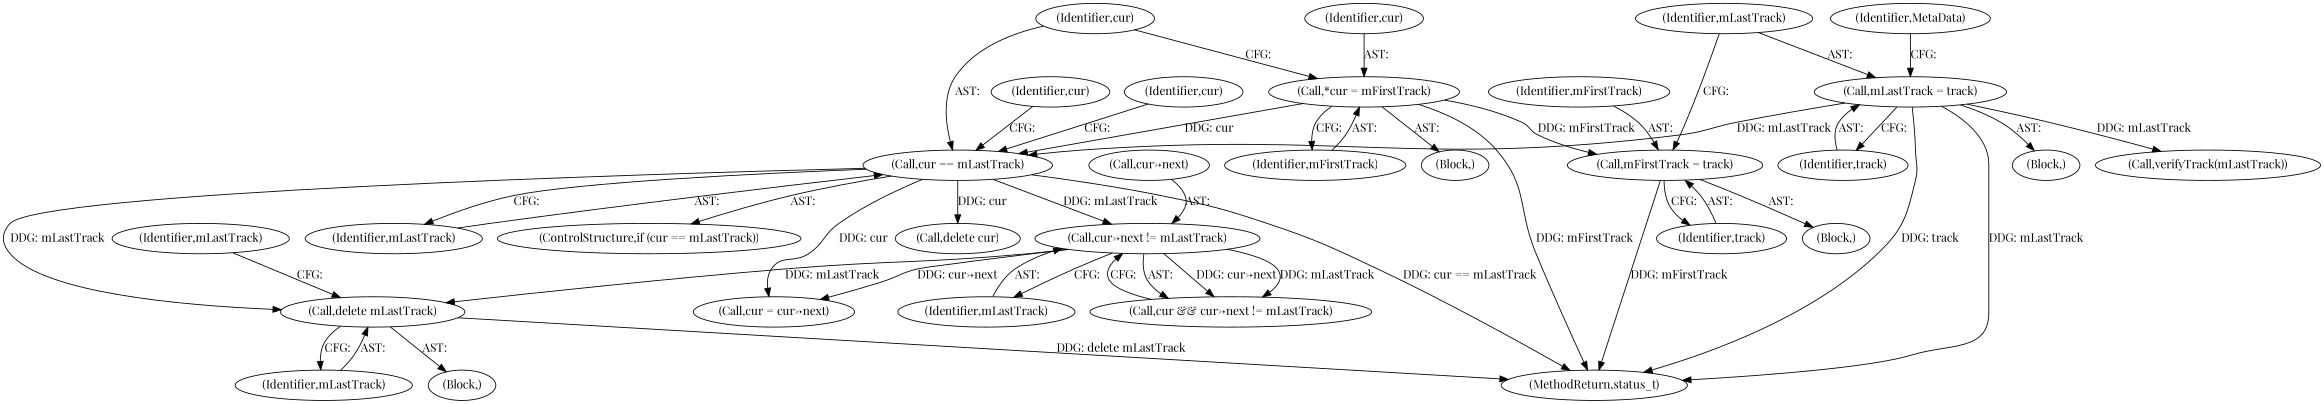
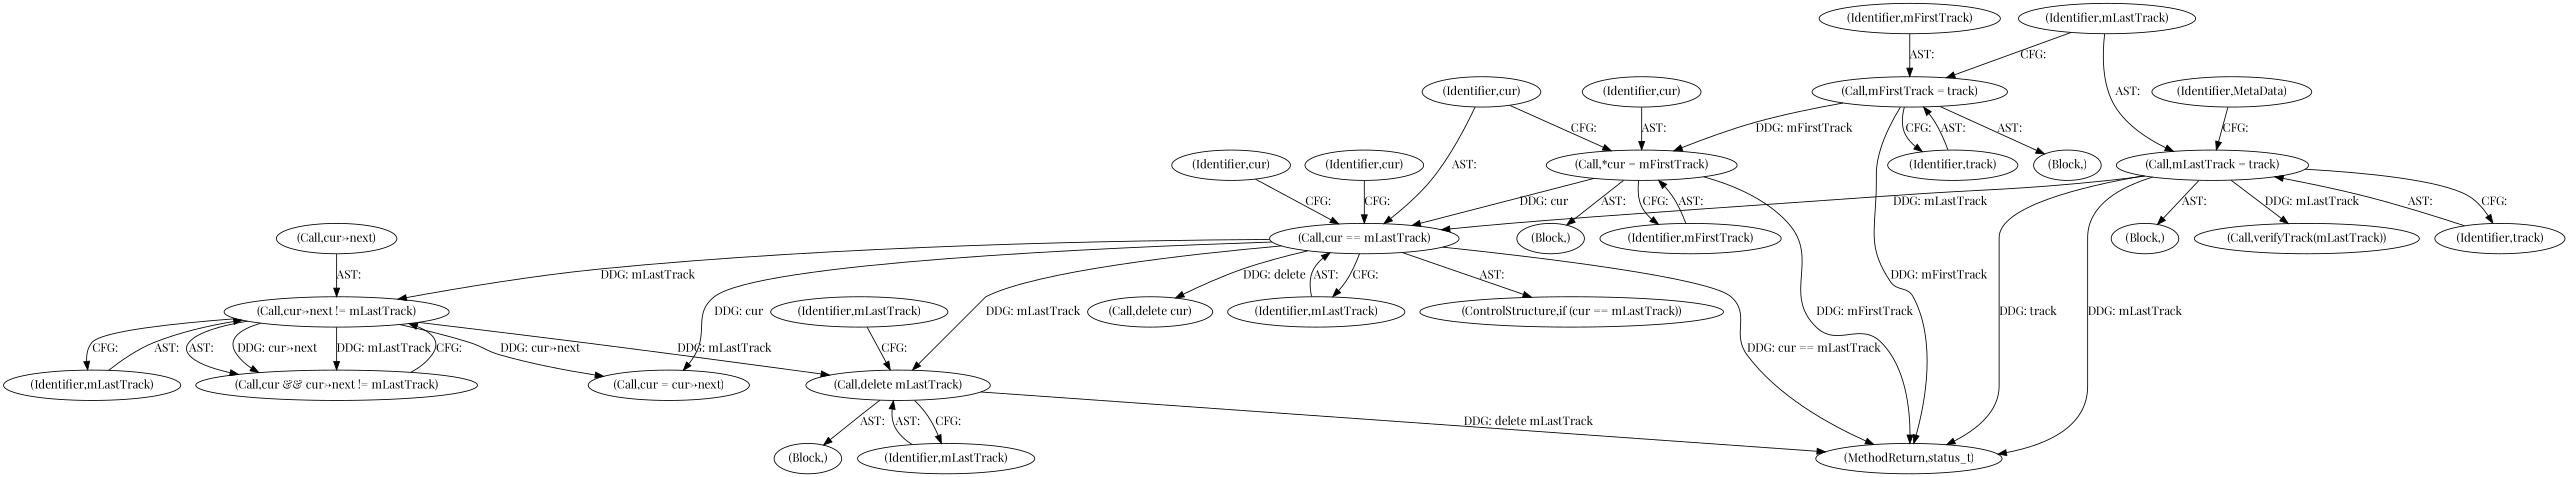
(1519, 121) -> (1761, 121)
(982, 202) -> (1275, 275)
